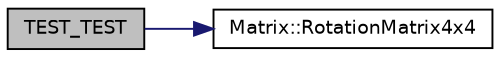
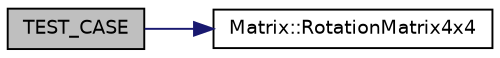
(76, 29) -> (76, 29)
